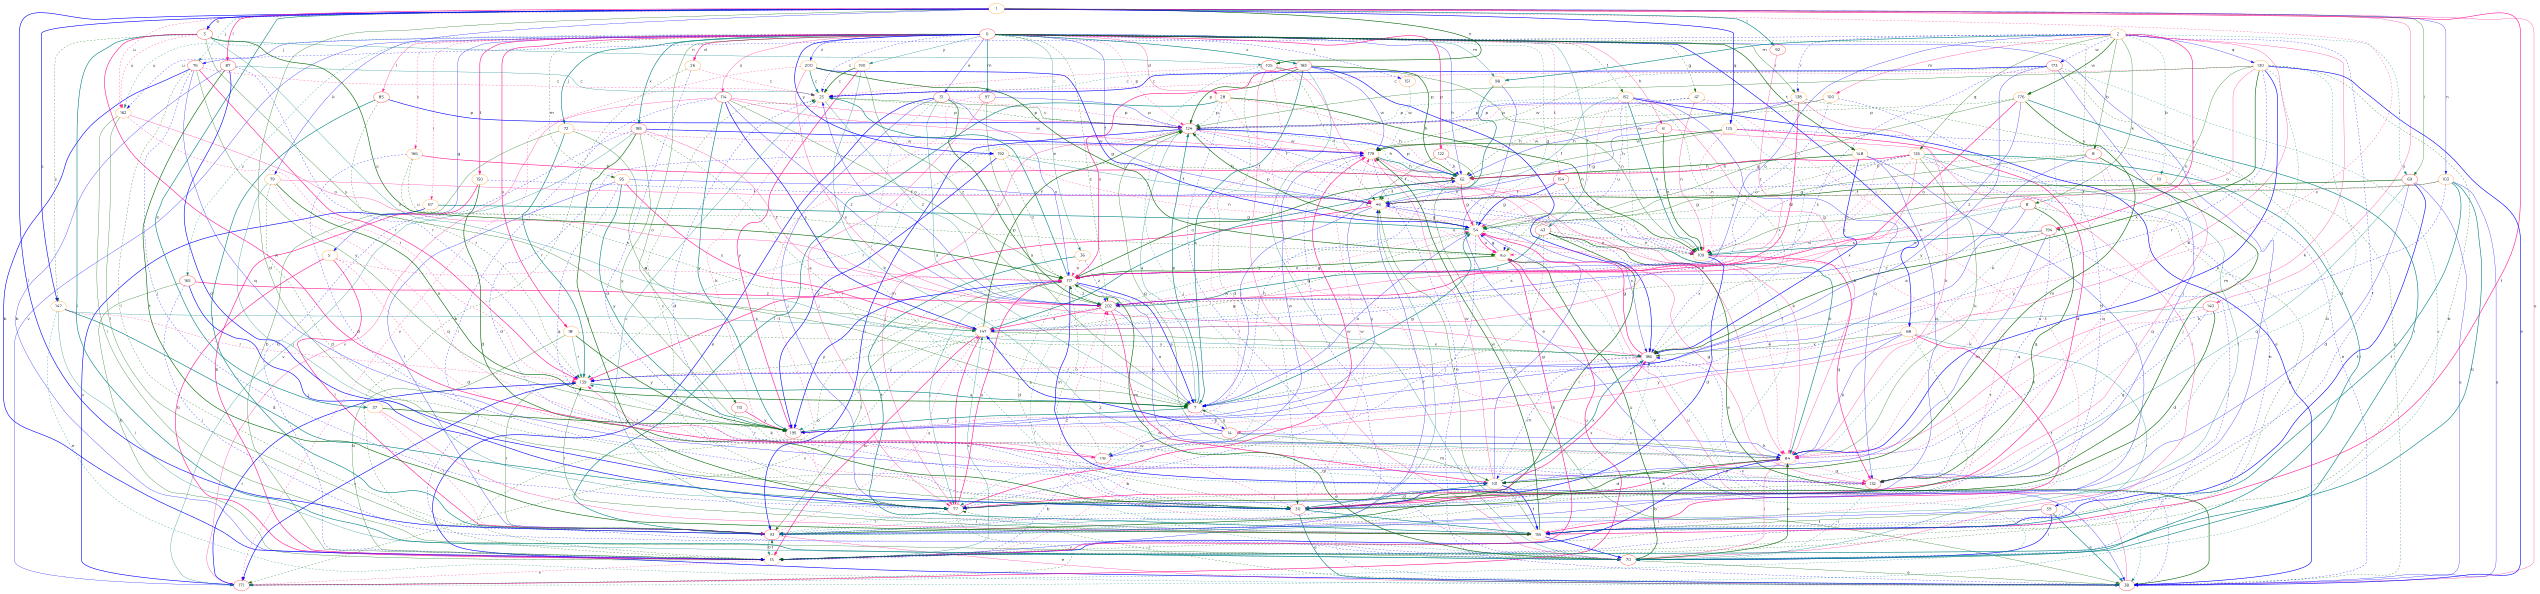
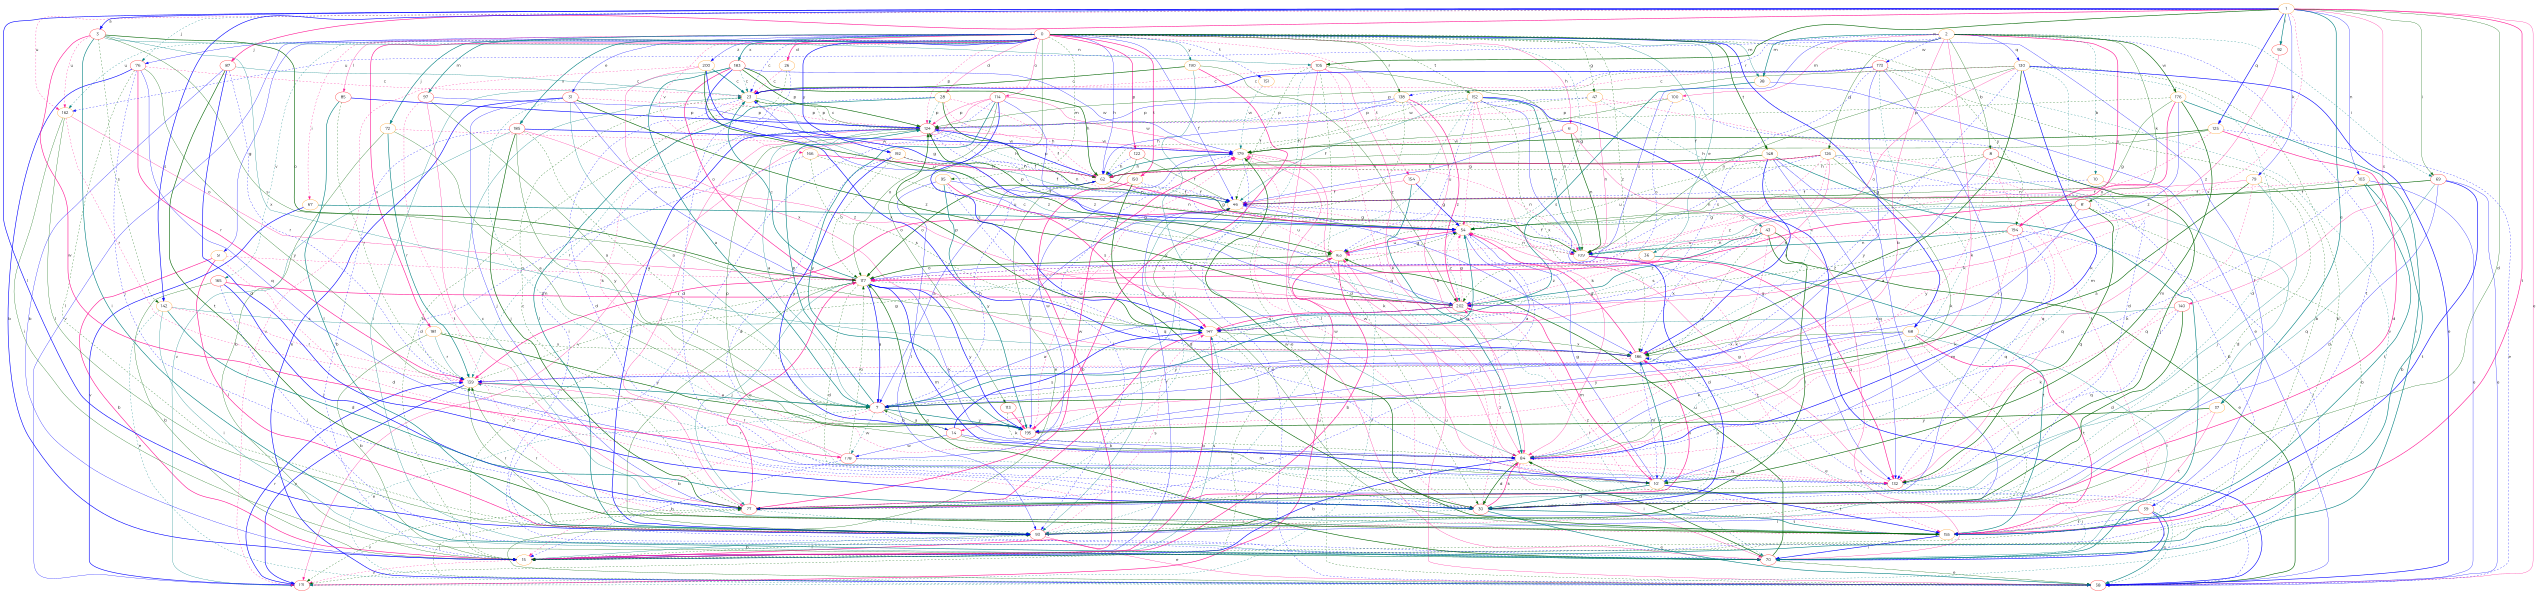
(1241, 294) -> (935, 294)
(2285, 467) -> (2195, 329)
